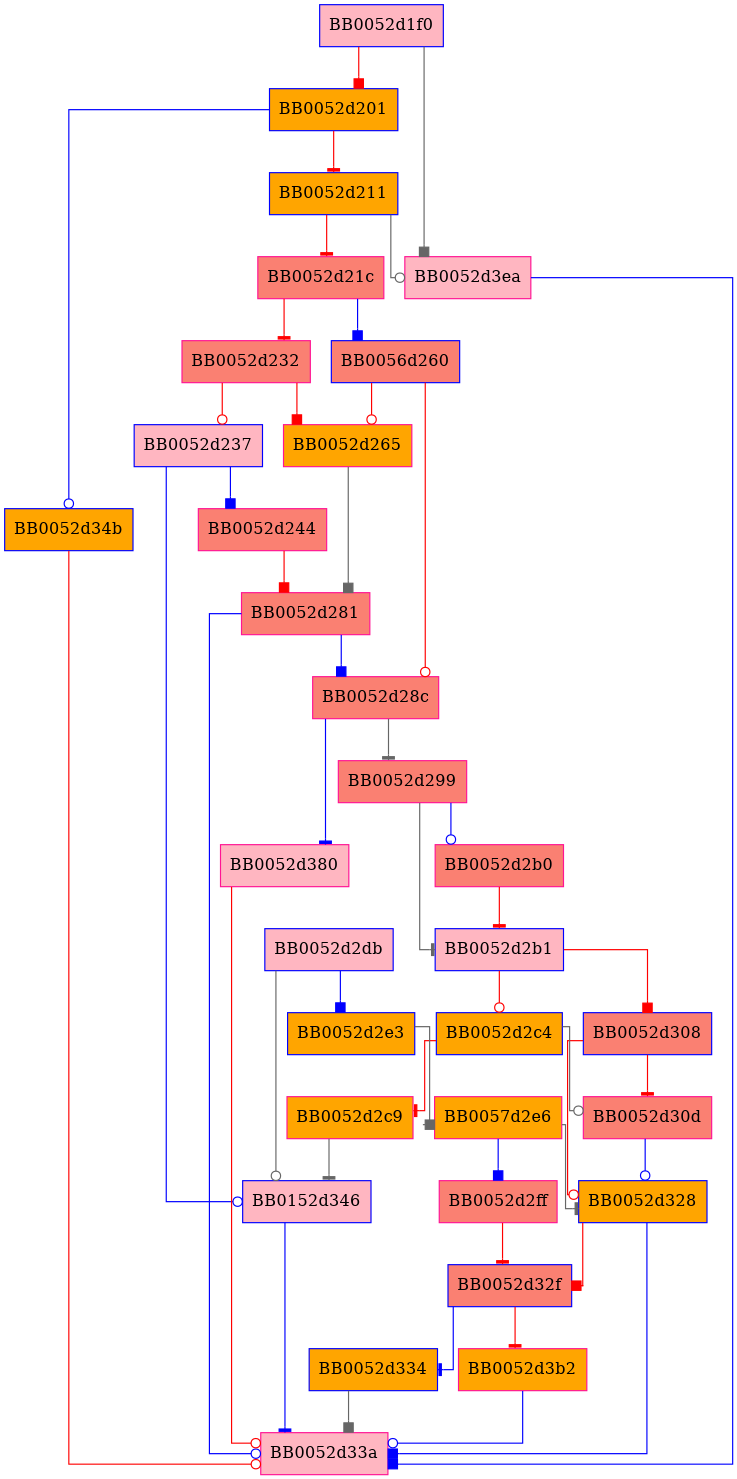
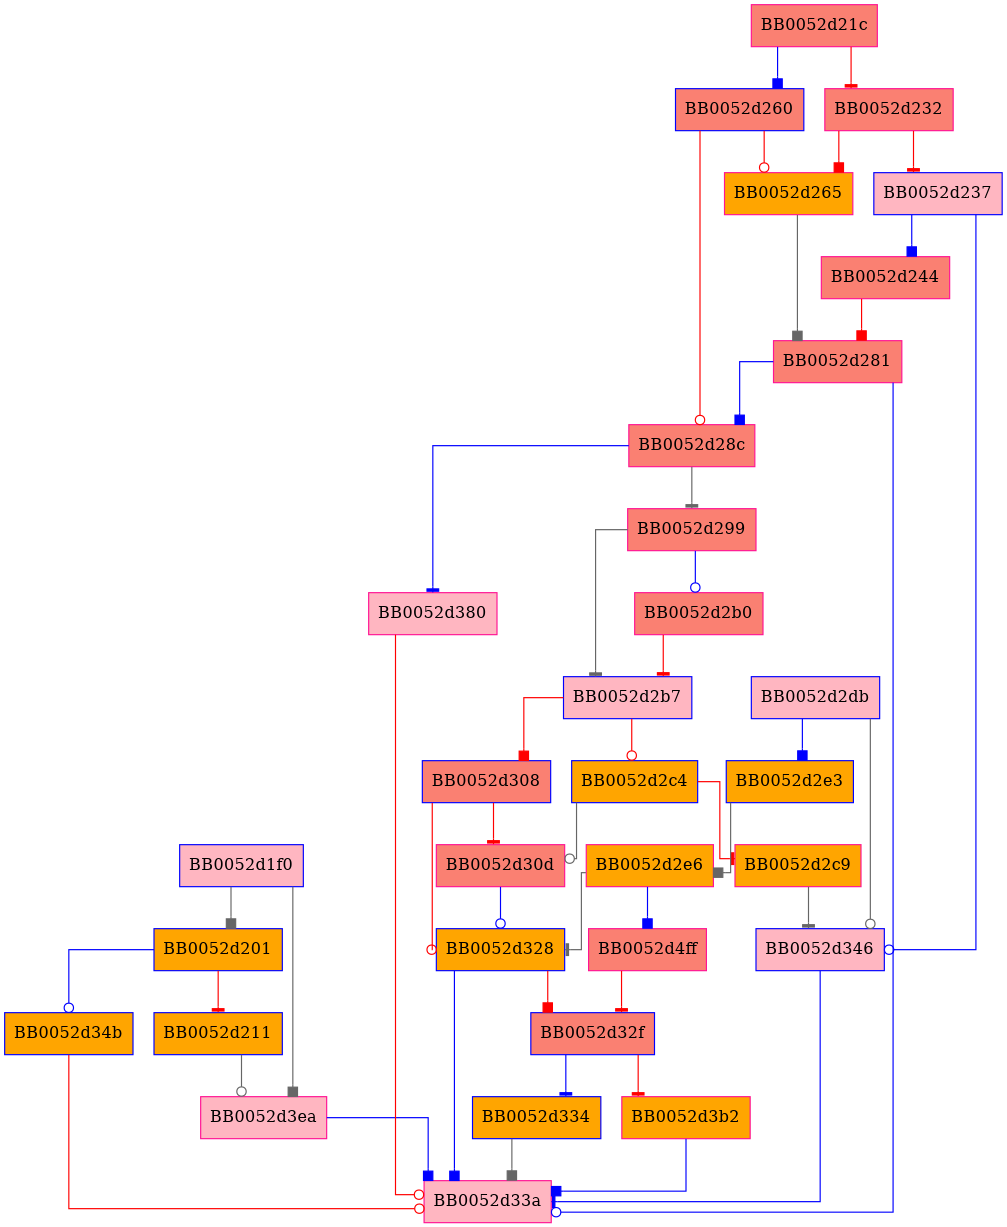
(359, 62) -> (231, 902)
(327, 233) -> none
(396, 362) -> (740, 110)
(222, 399) -> (914, 149)
(499, 950) -> (628, 698)
(498, 1118) -> (650, 866)
(307, 1202) -> (820, 950)
(498, 1202) -> (648, 950)
(486, 1443) -> (651, 1191)
